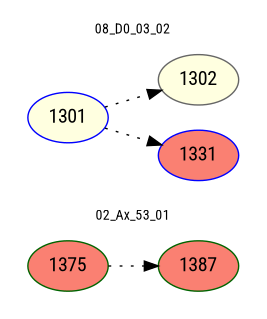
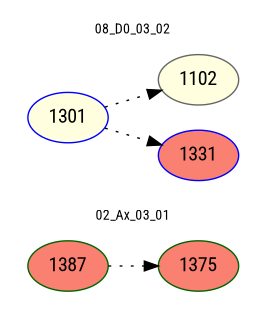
(199, 80) -> (199, 80)
(133, 216) -> (133, 216)
(126, 266) -> (126, 266)
